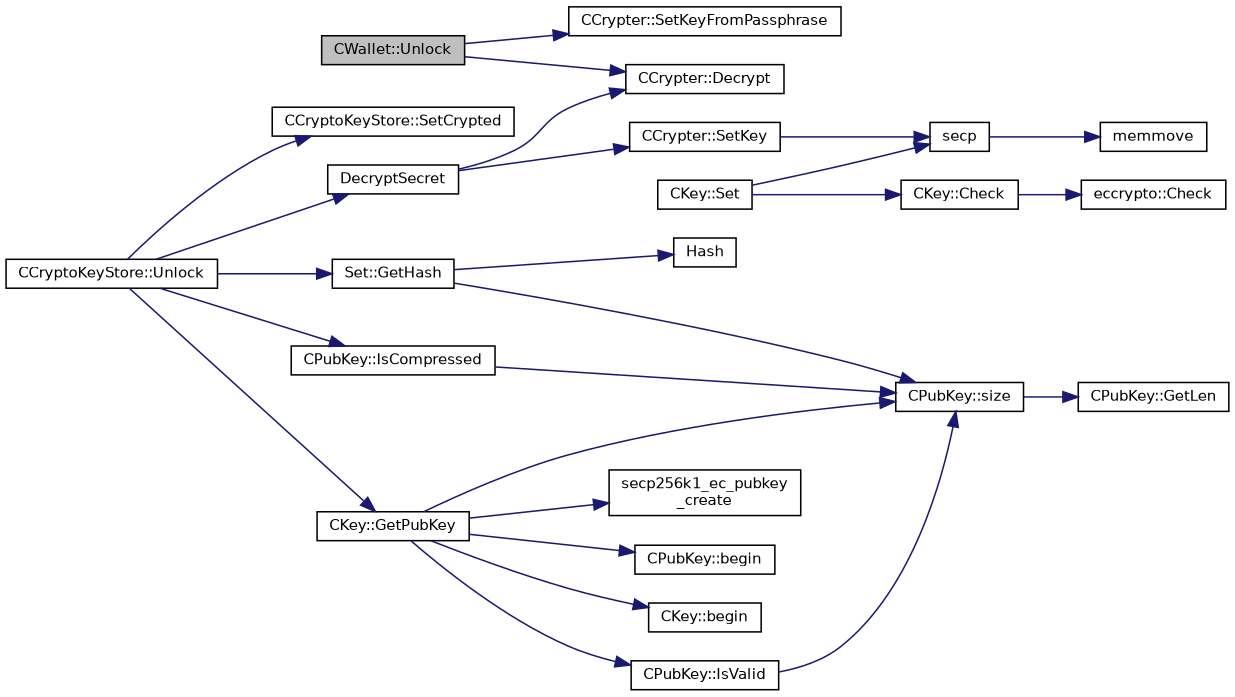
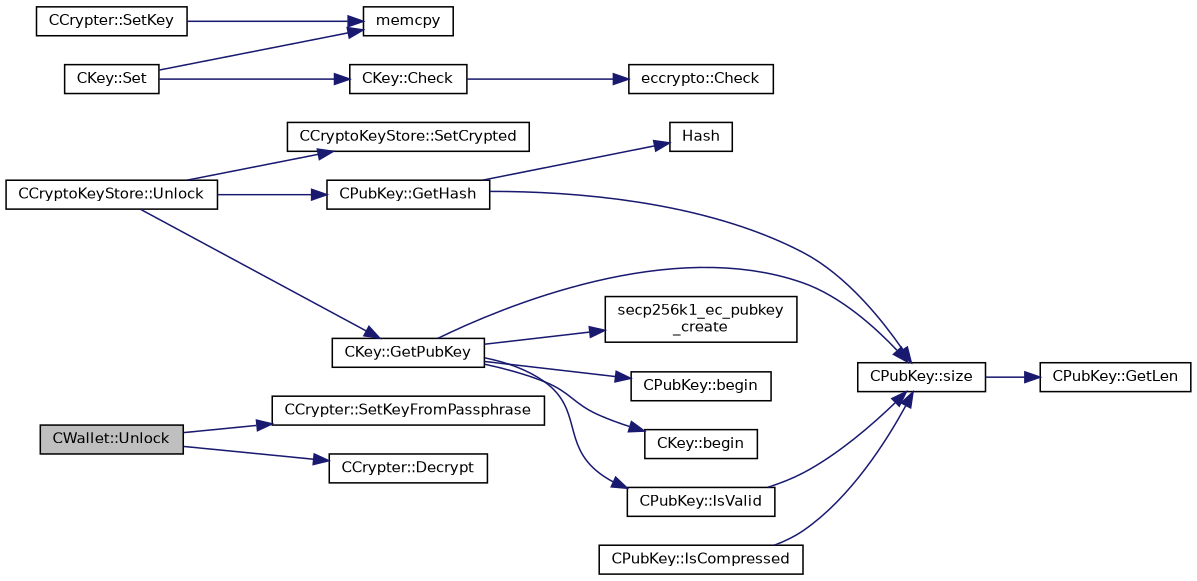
(960, 137) -> (408, 21)
(1154, 137) -> none
(393, 179) -> none
(393, 274) -> (408, 195)
(245, 315) -> none
